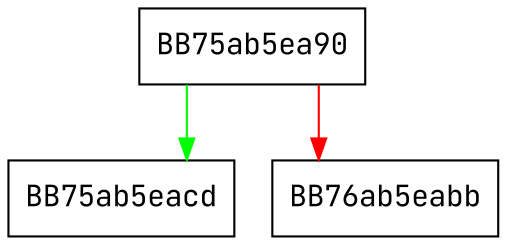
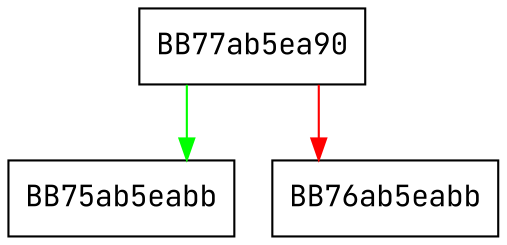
(252, 46) -> (252, 46)
(121, 198) -> (121, 198)
